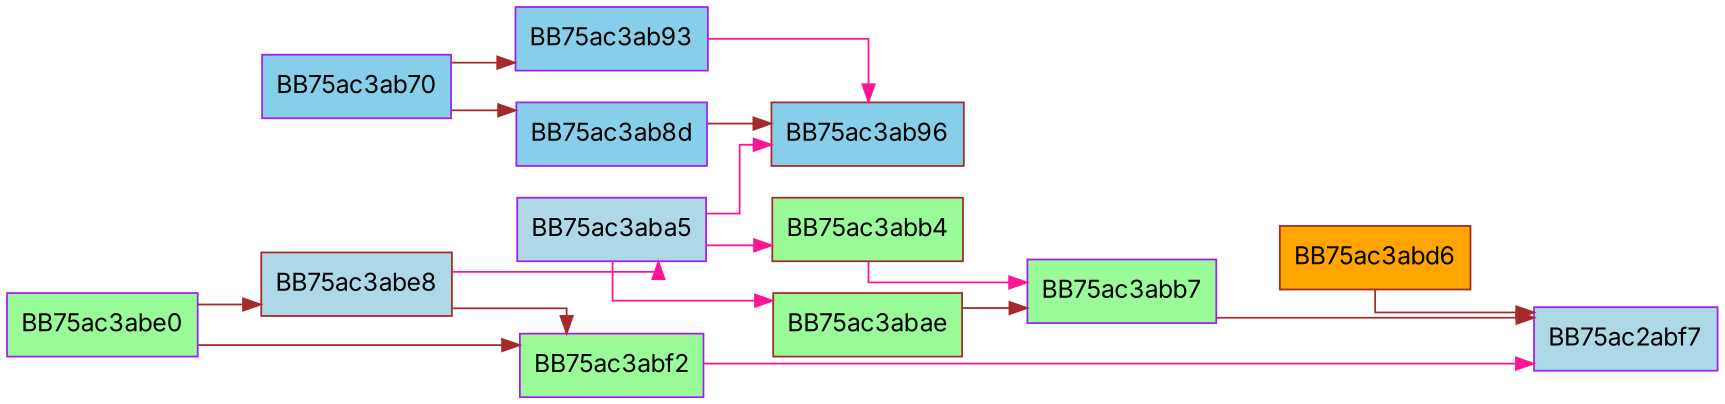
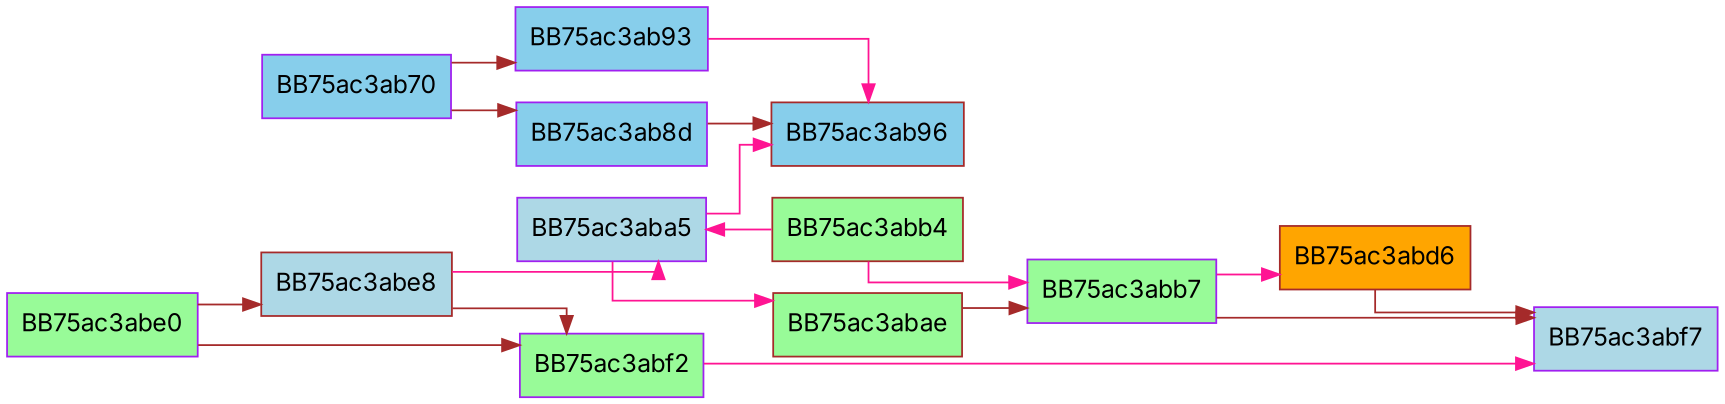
(730, 245) -> (748, 229)
none -> (1239, 275)
(1626, 339) -> (1626, 339)
